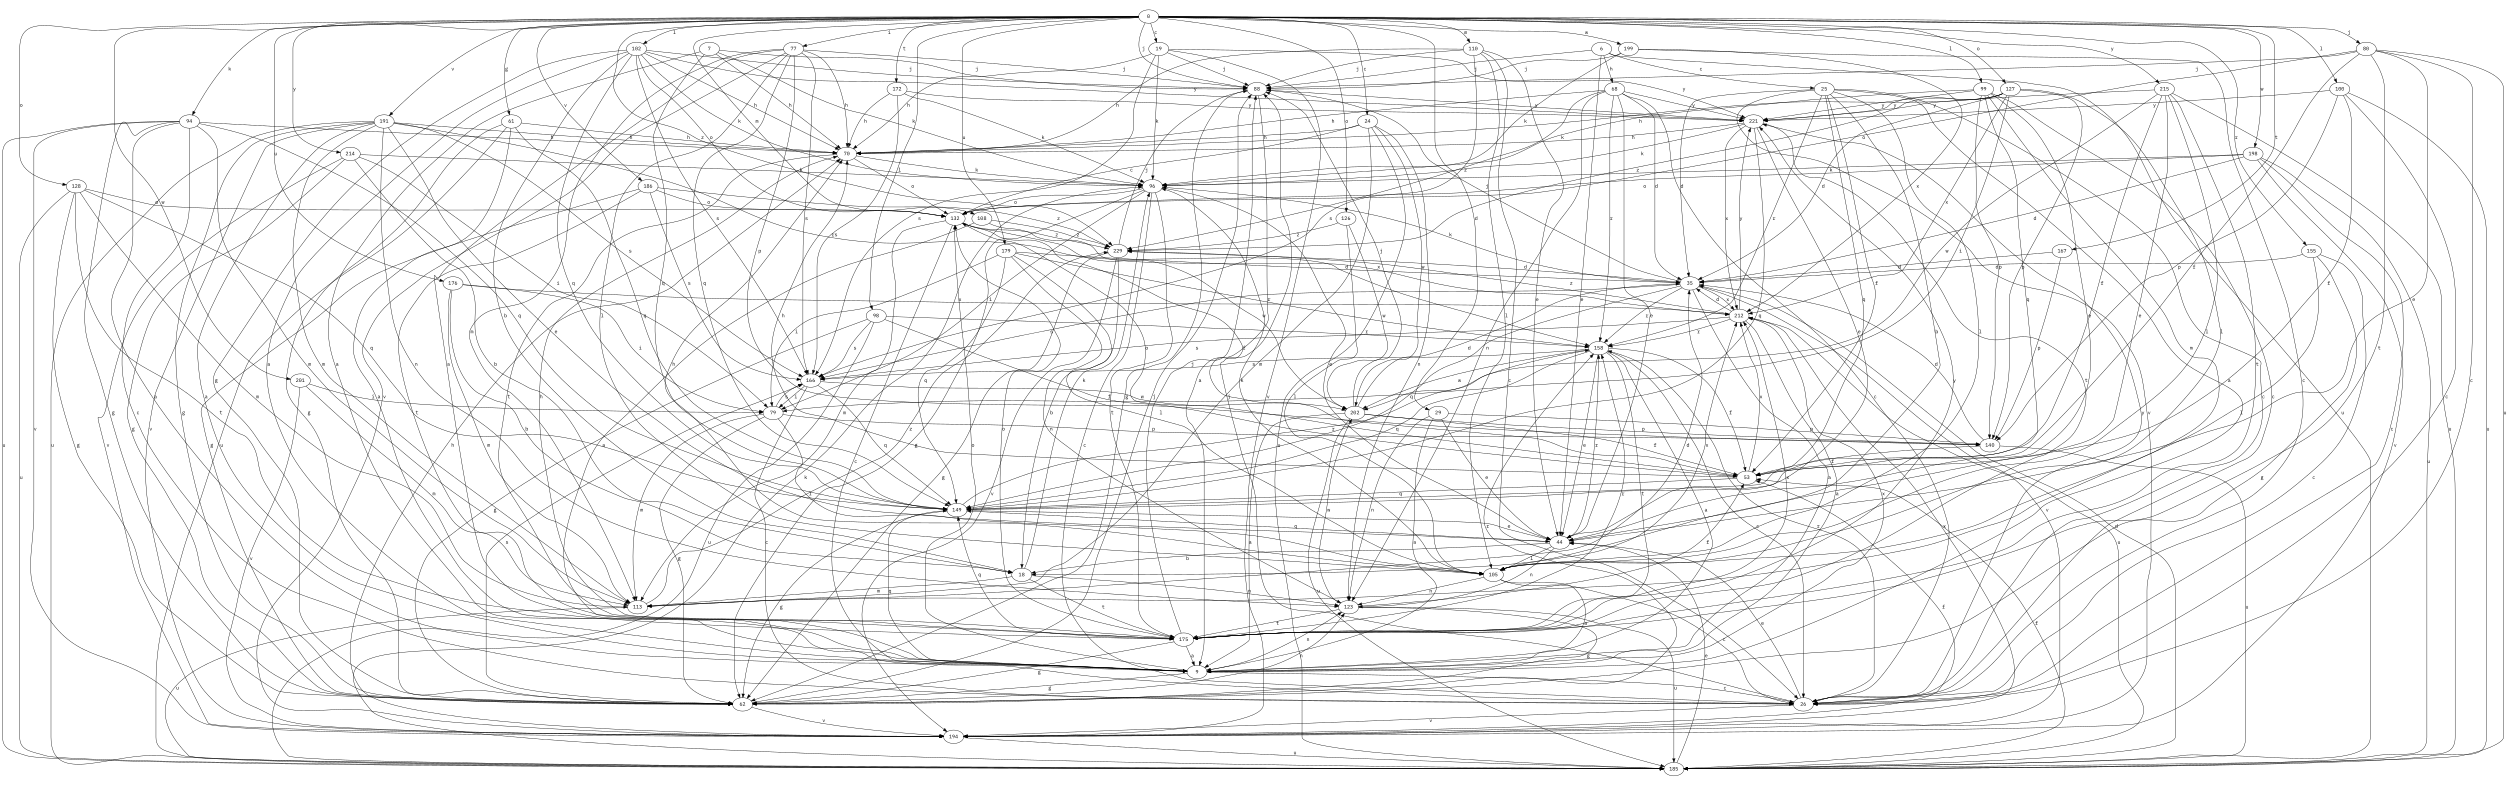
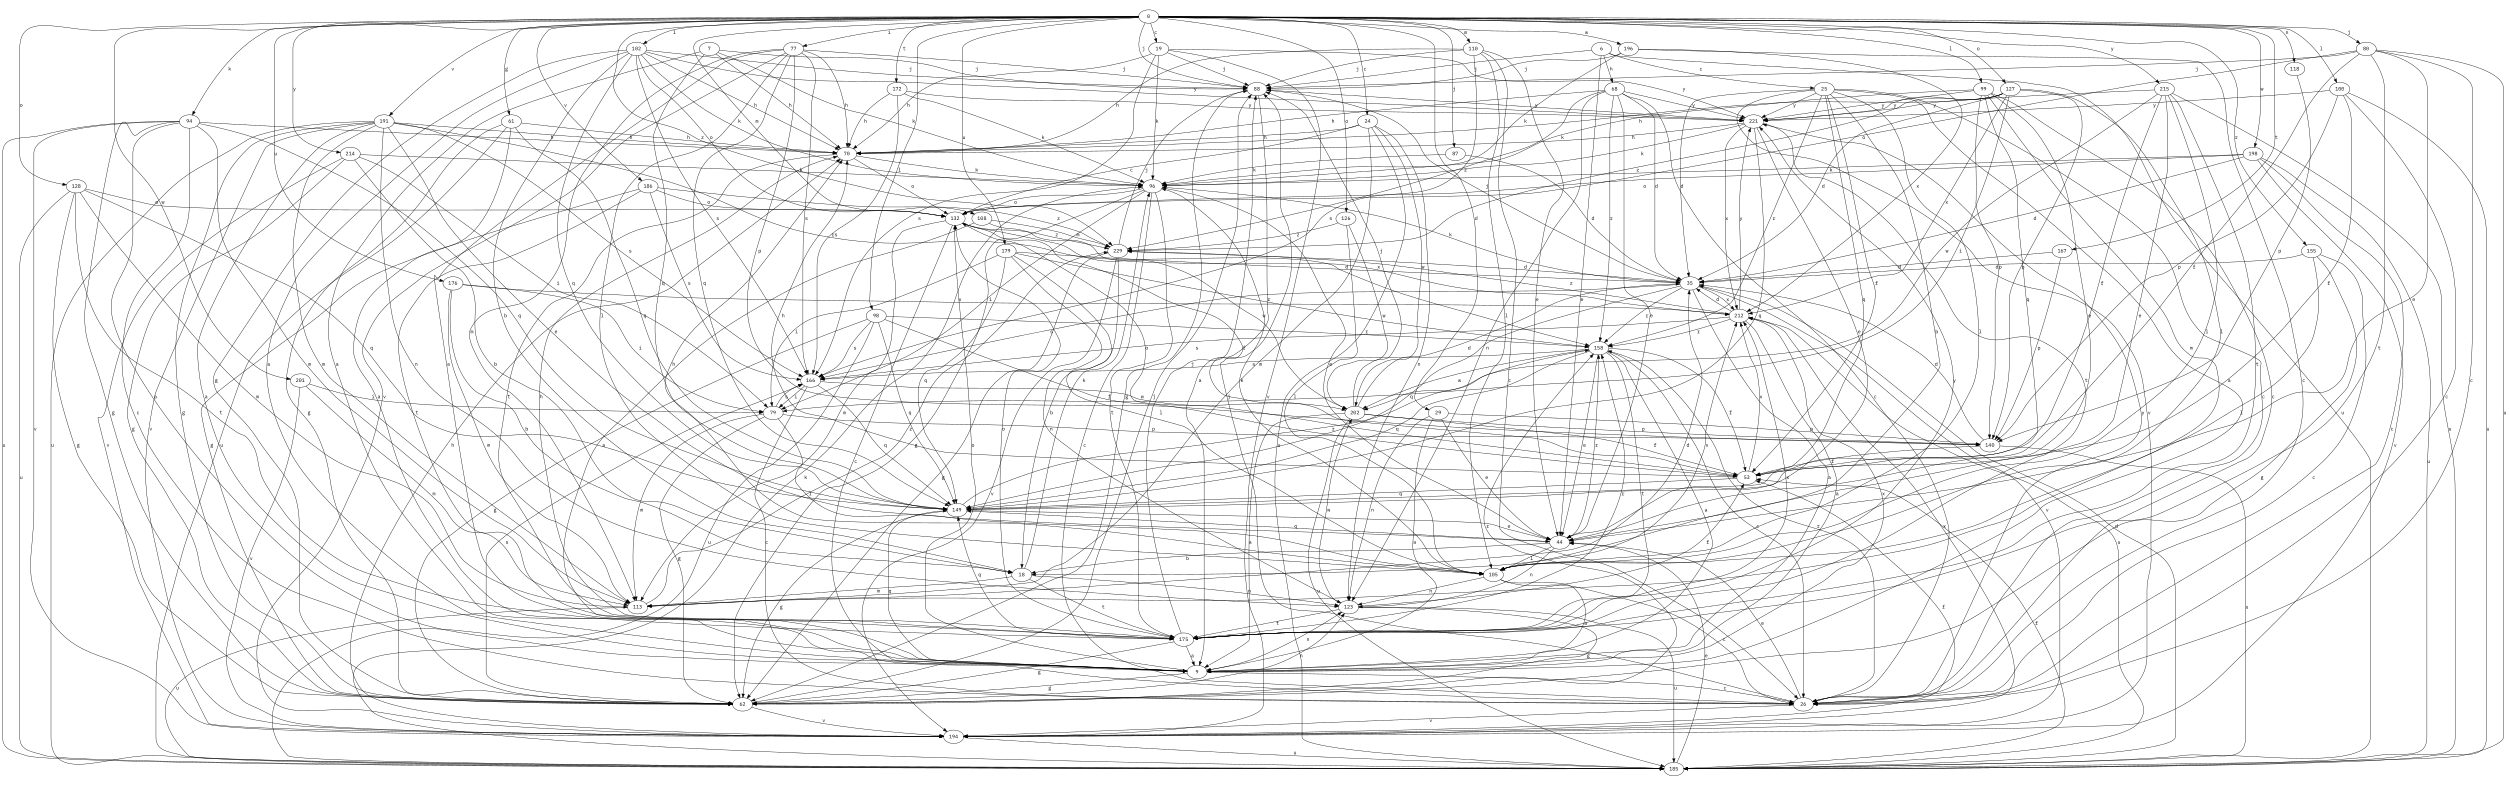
(1628, 49) -> (1628, 49)
none -> (2295, 69)
none -> (1791, 105)
none -> (1455, 154)
(1078, 235) -> (1078, 235)
none -> (907, 415)
